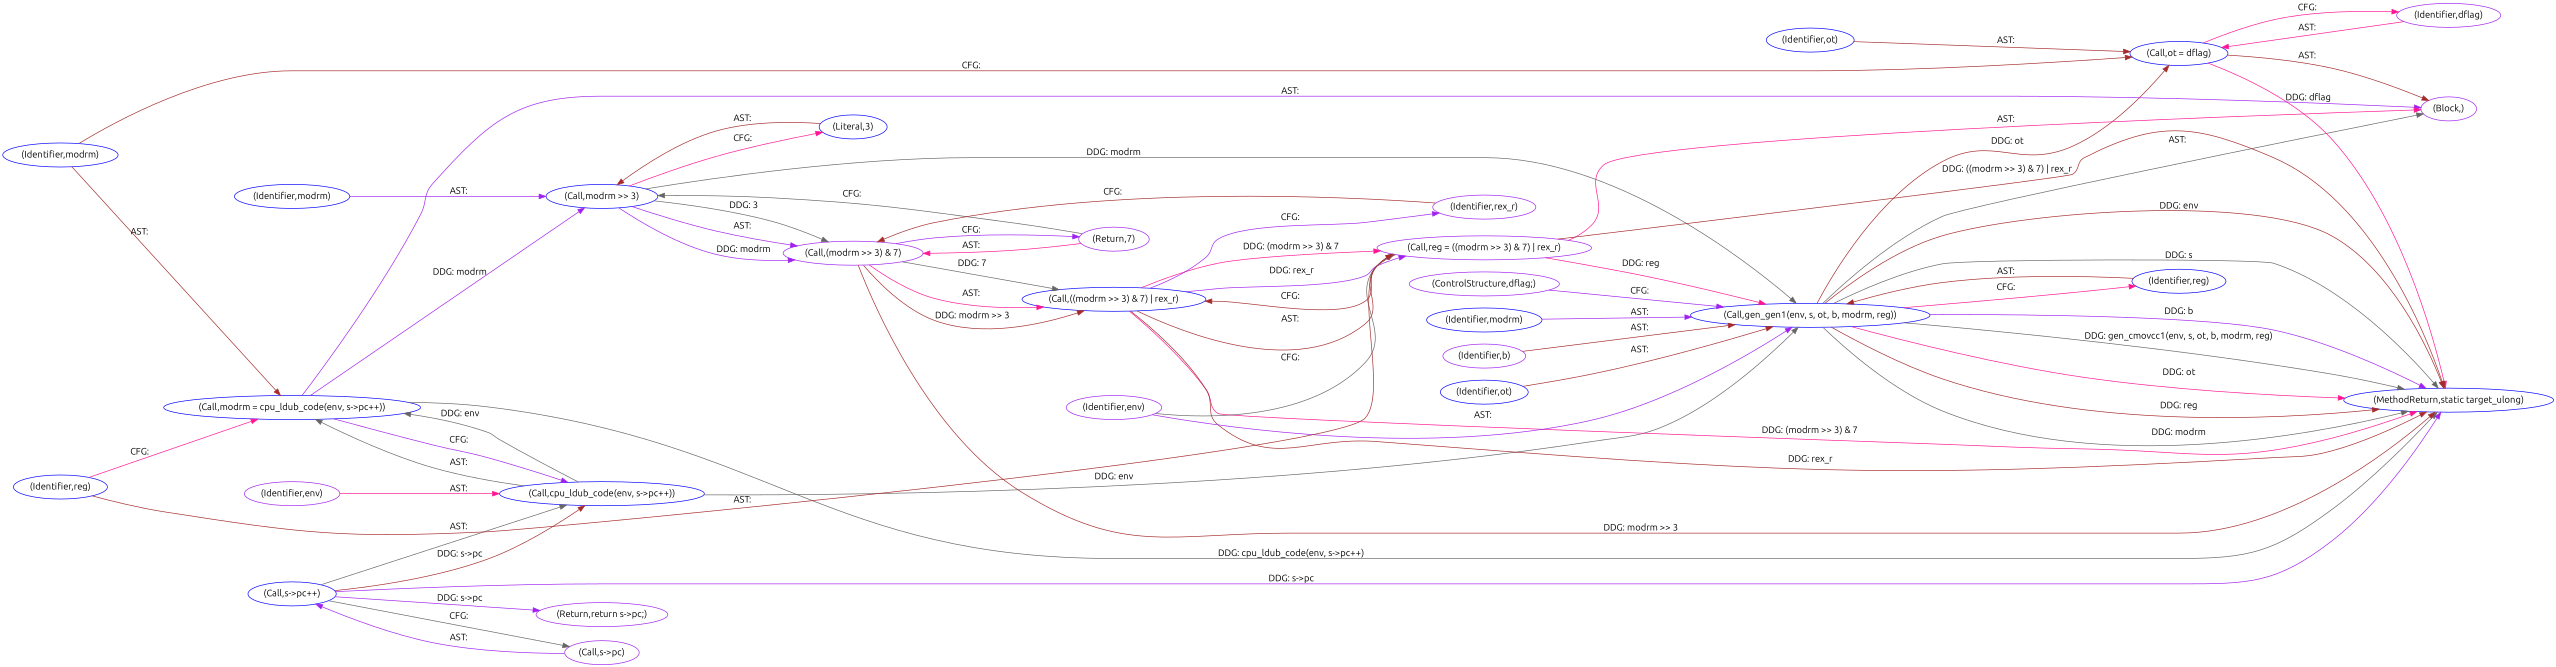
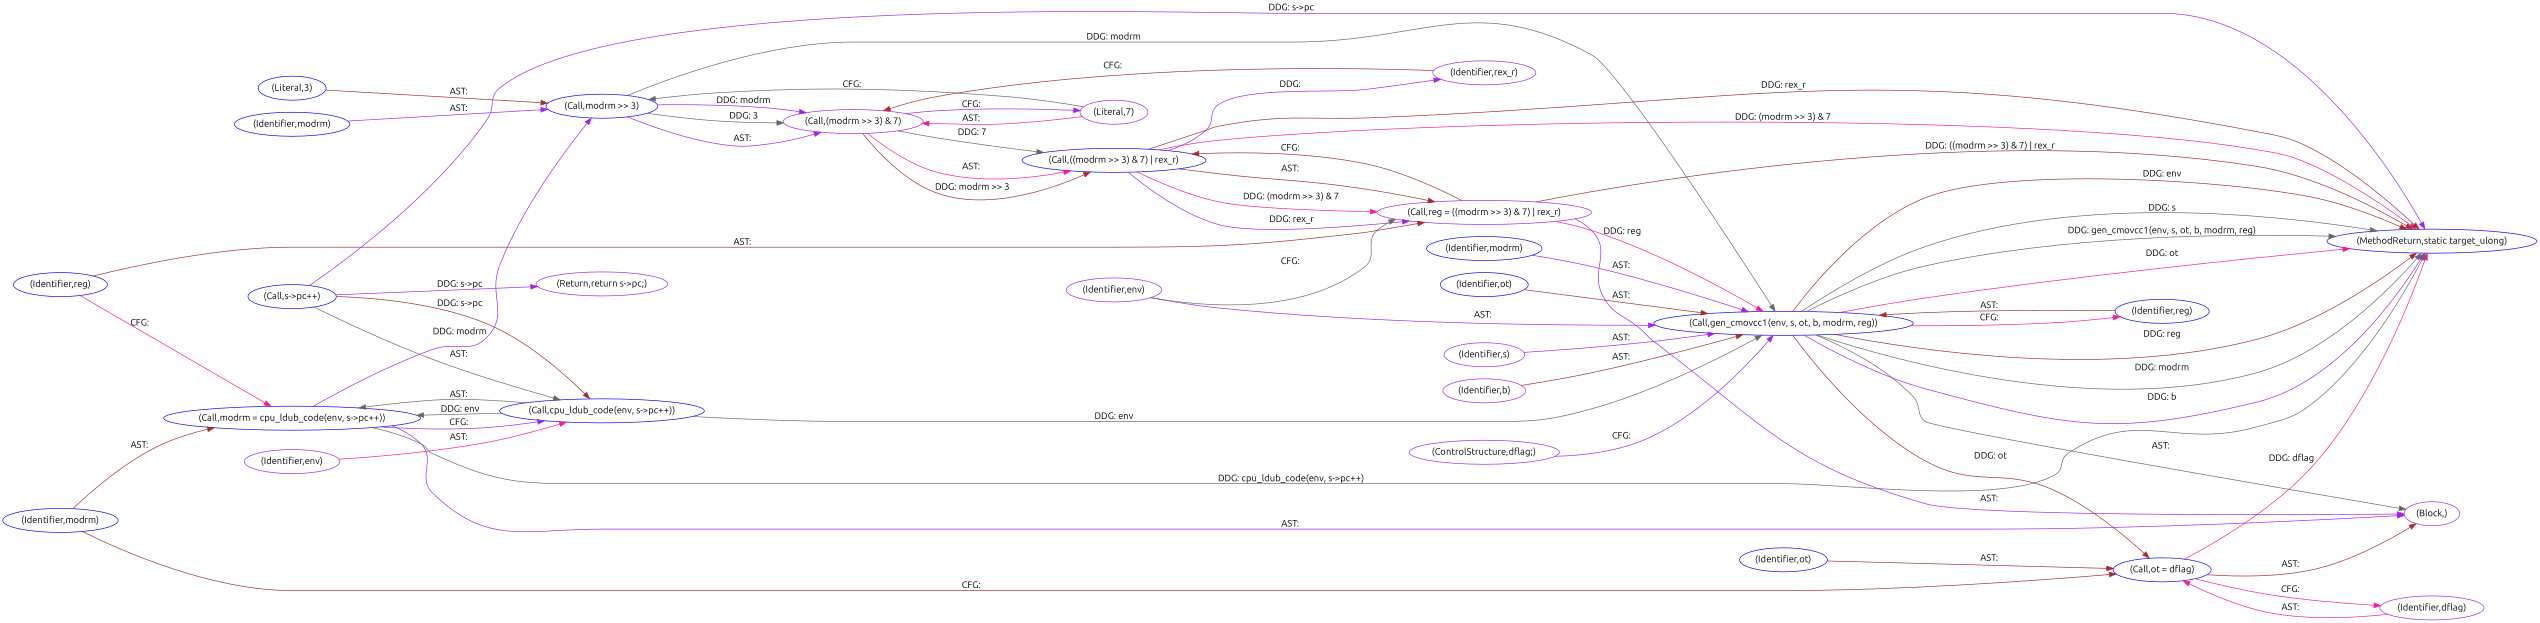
(1962, 129) -> (1923, 503)
(721, 155) -> none
(1292, 217) -> (1292, 85)
(1114, 239) -> (1114, 112)
(1810, 315) -> (1784, 323)
none -> (1484, 355)
(1595, 533) -> none
(602, 653) -> none
